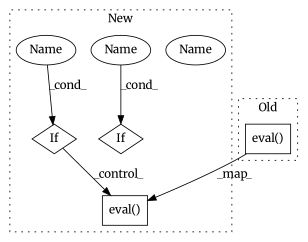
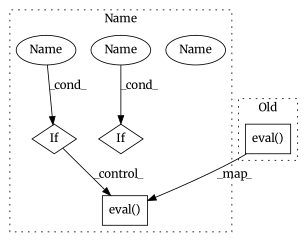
(121, 19) -> (121, 19)
